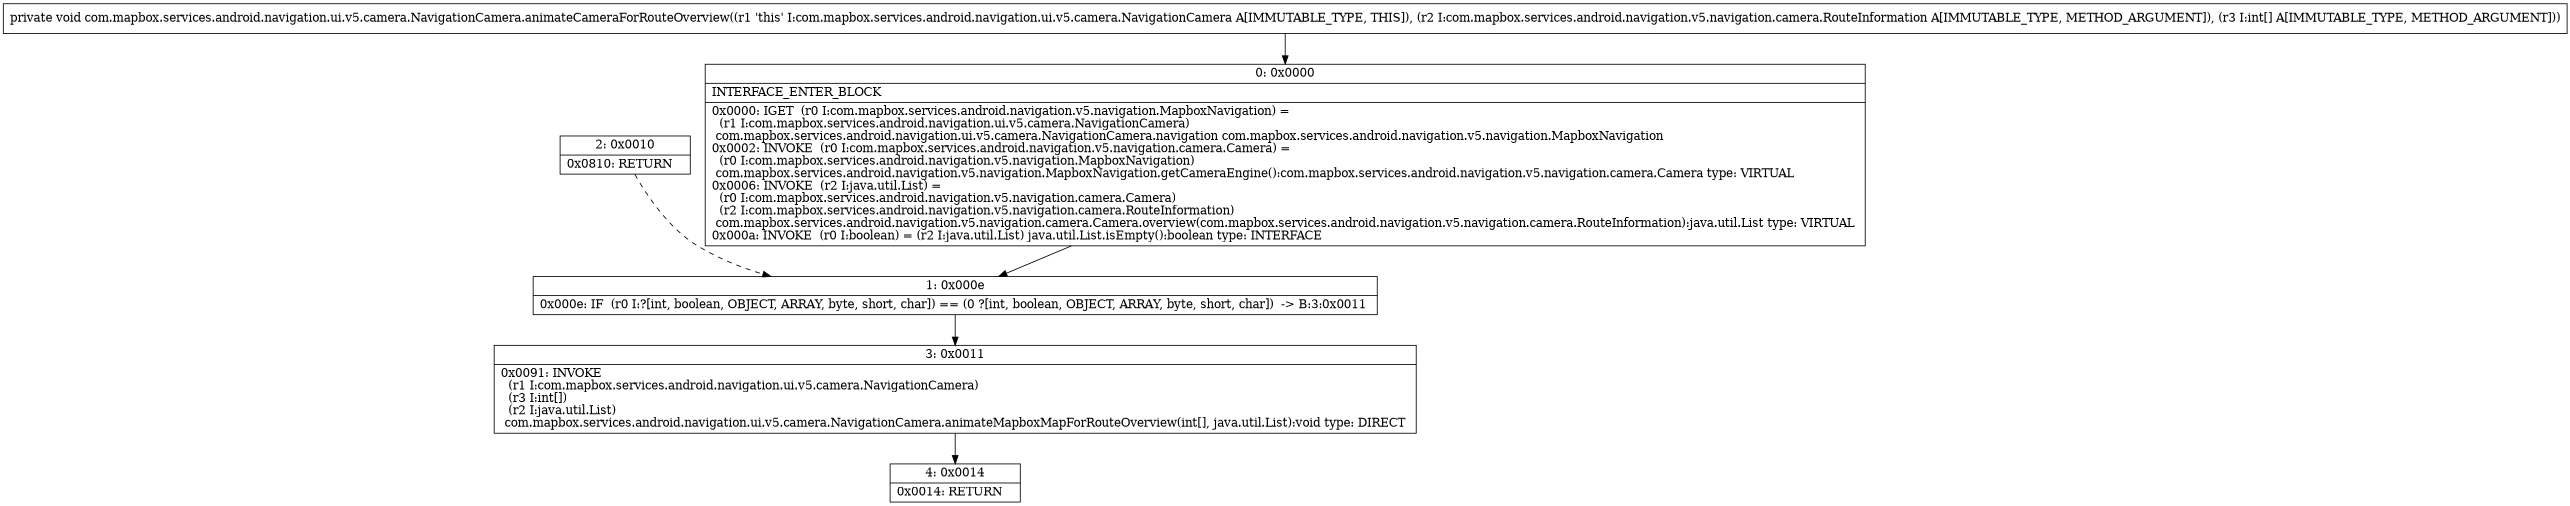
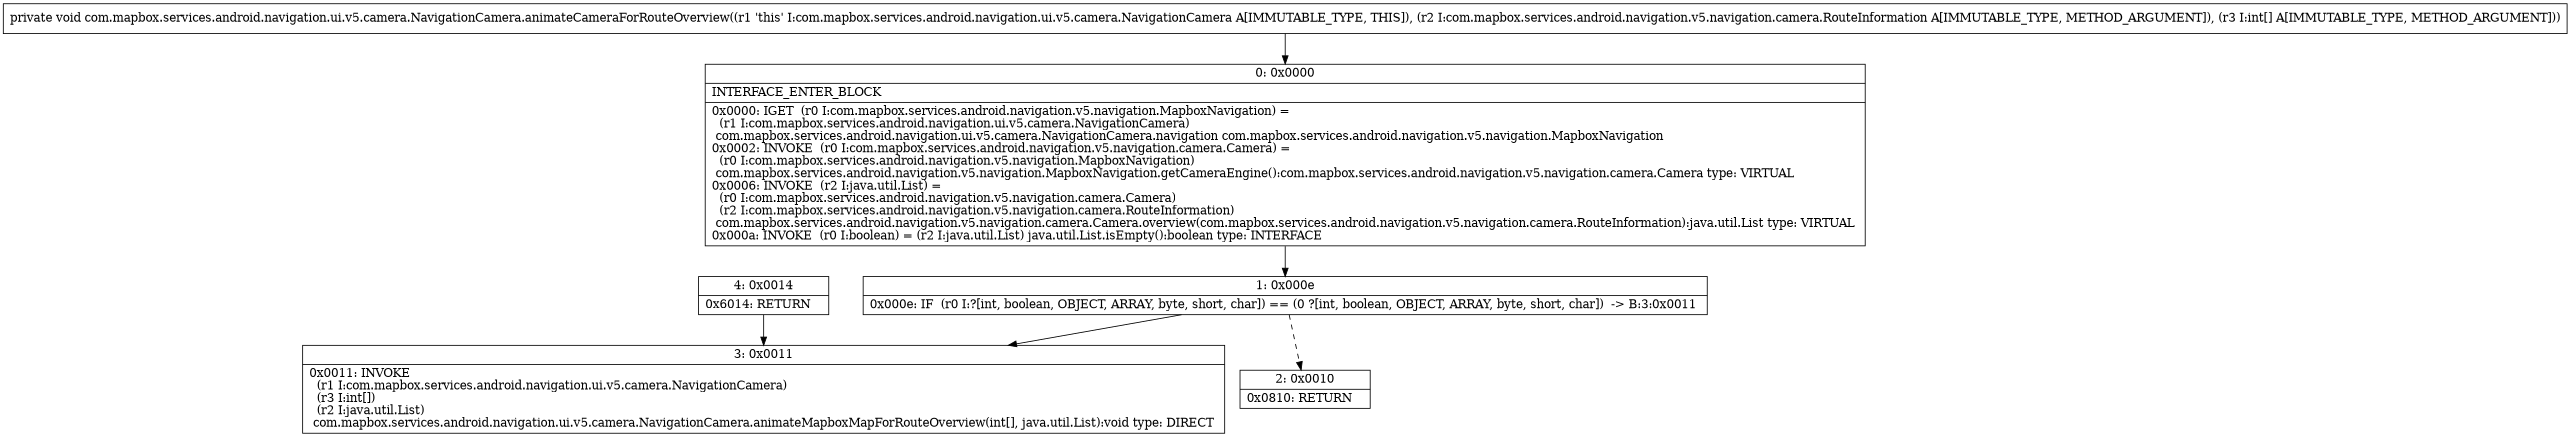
(687, 239) -> (1294, 338)
(555, 374) -> (364, 374)
(955, 444) -> (764, 326)
(955, 492) -> (764, 305)
